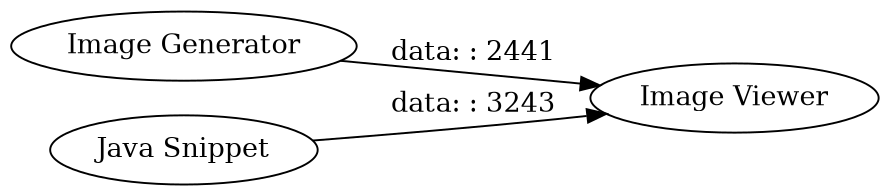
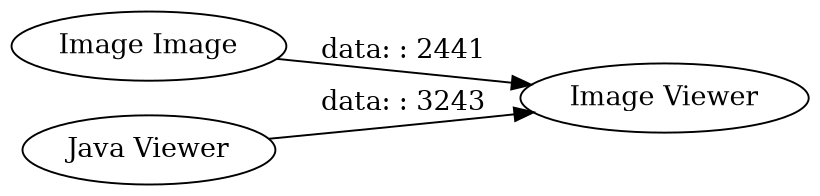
(184, 46) -> (149, 46)
(184, 150) -> (149, 150)
